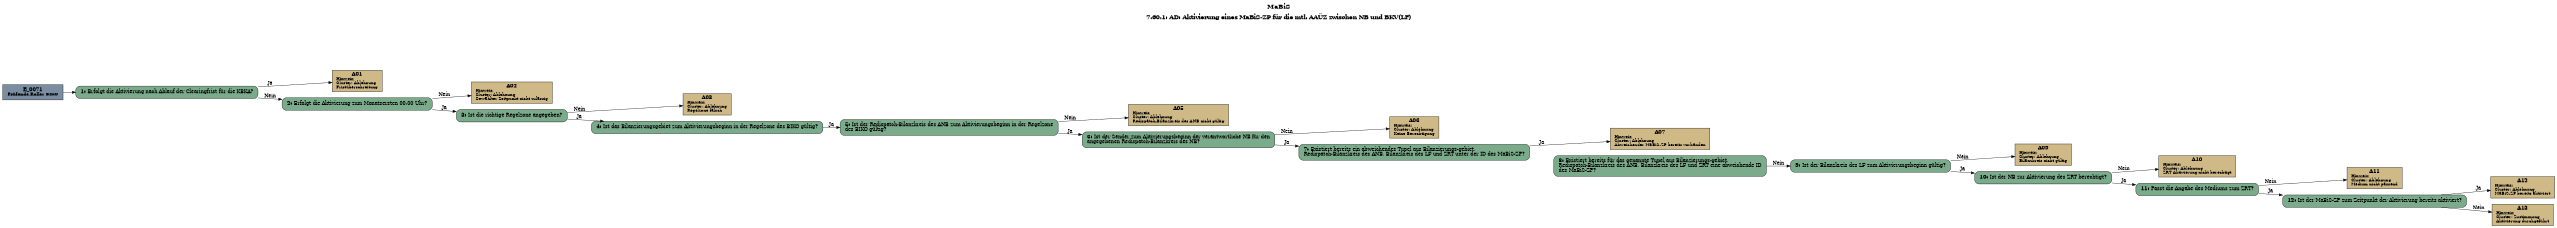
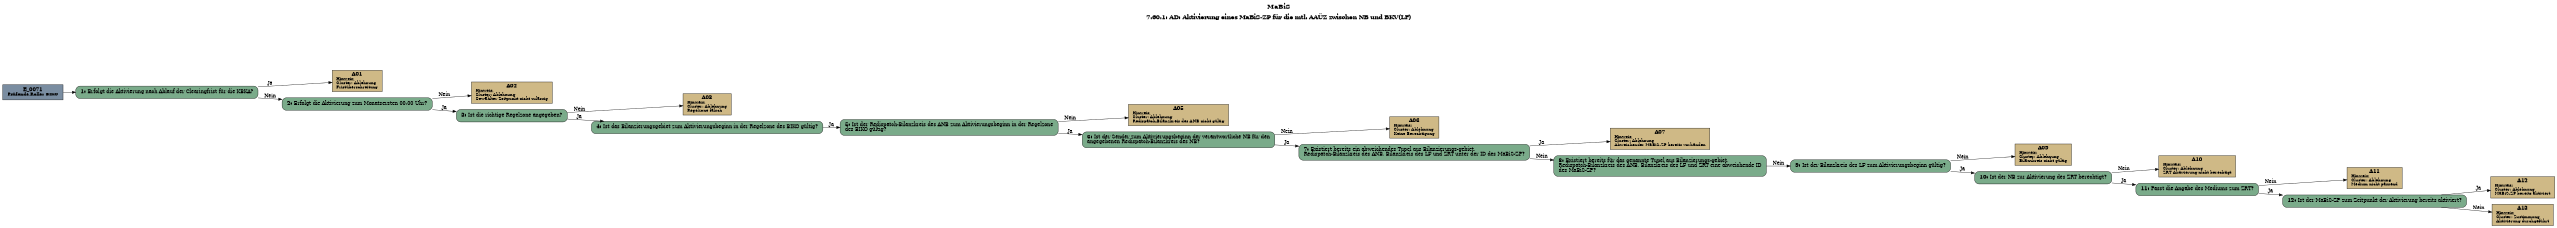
none -> (1540, 159)
